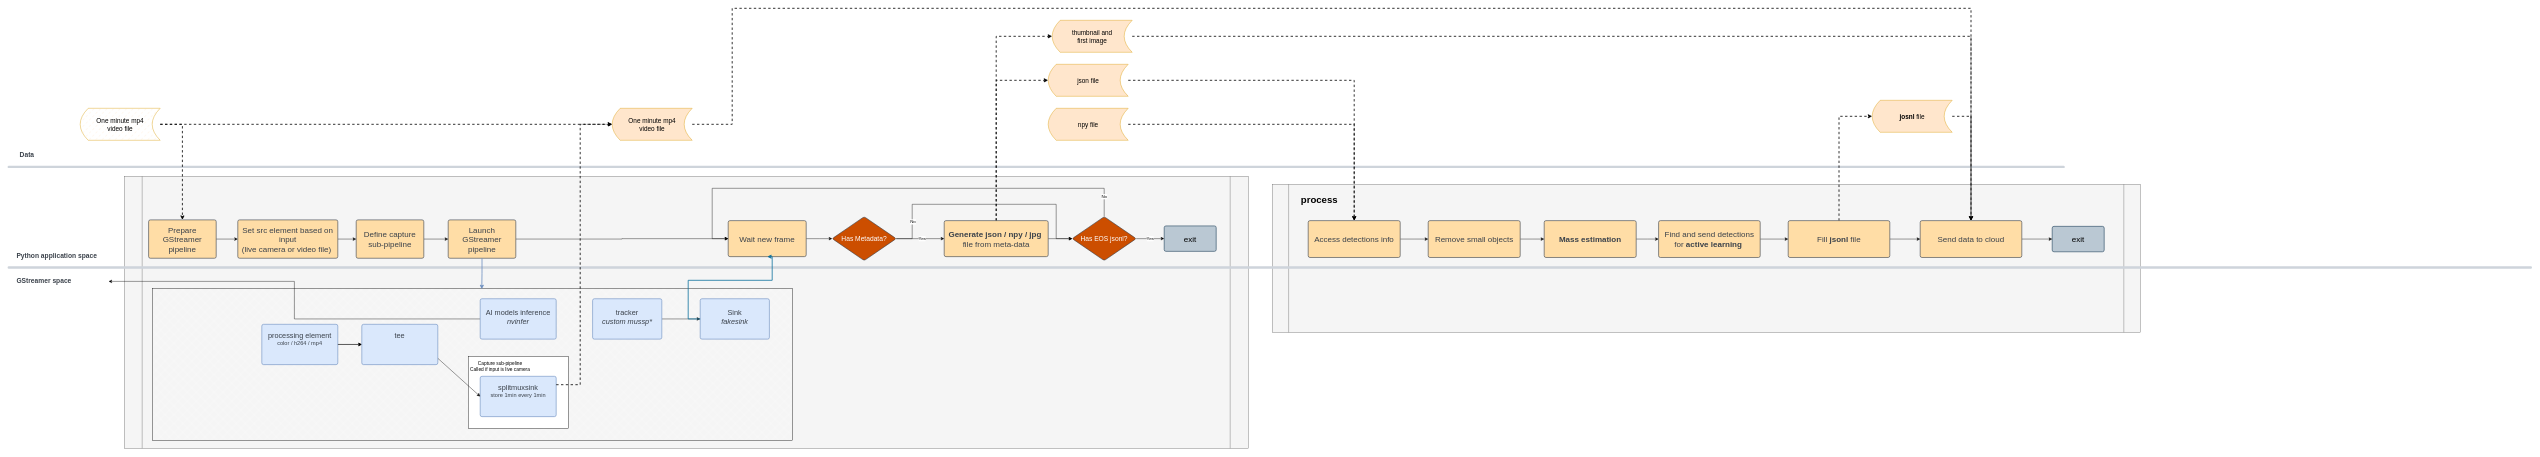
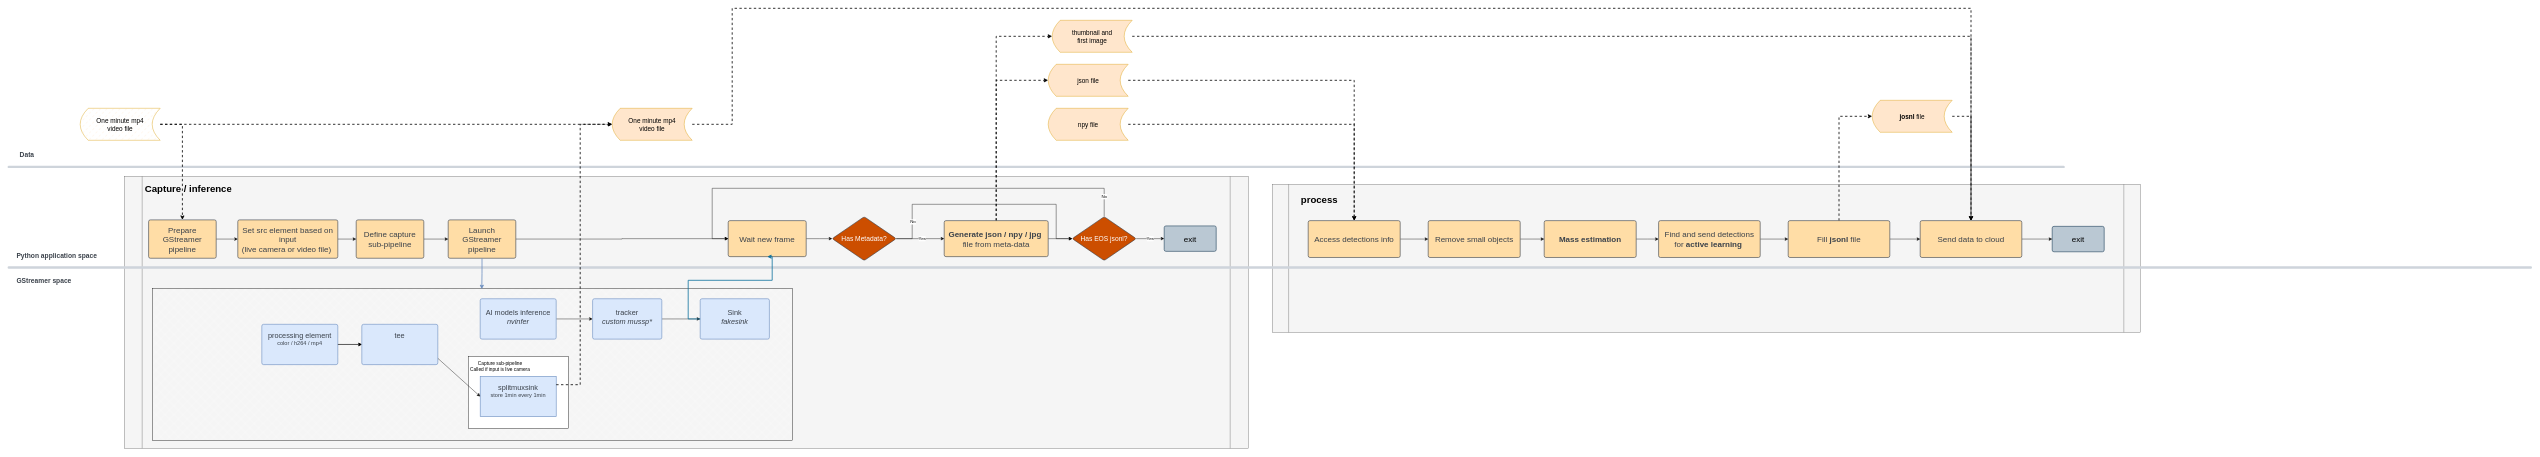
none -> (194, 189)
(112, 281) -> (588, 319)
(518, 396) -> (518, 396)
